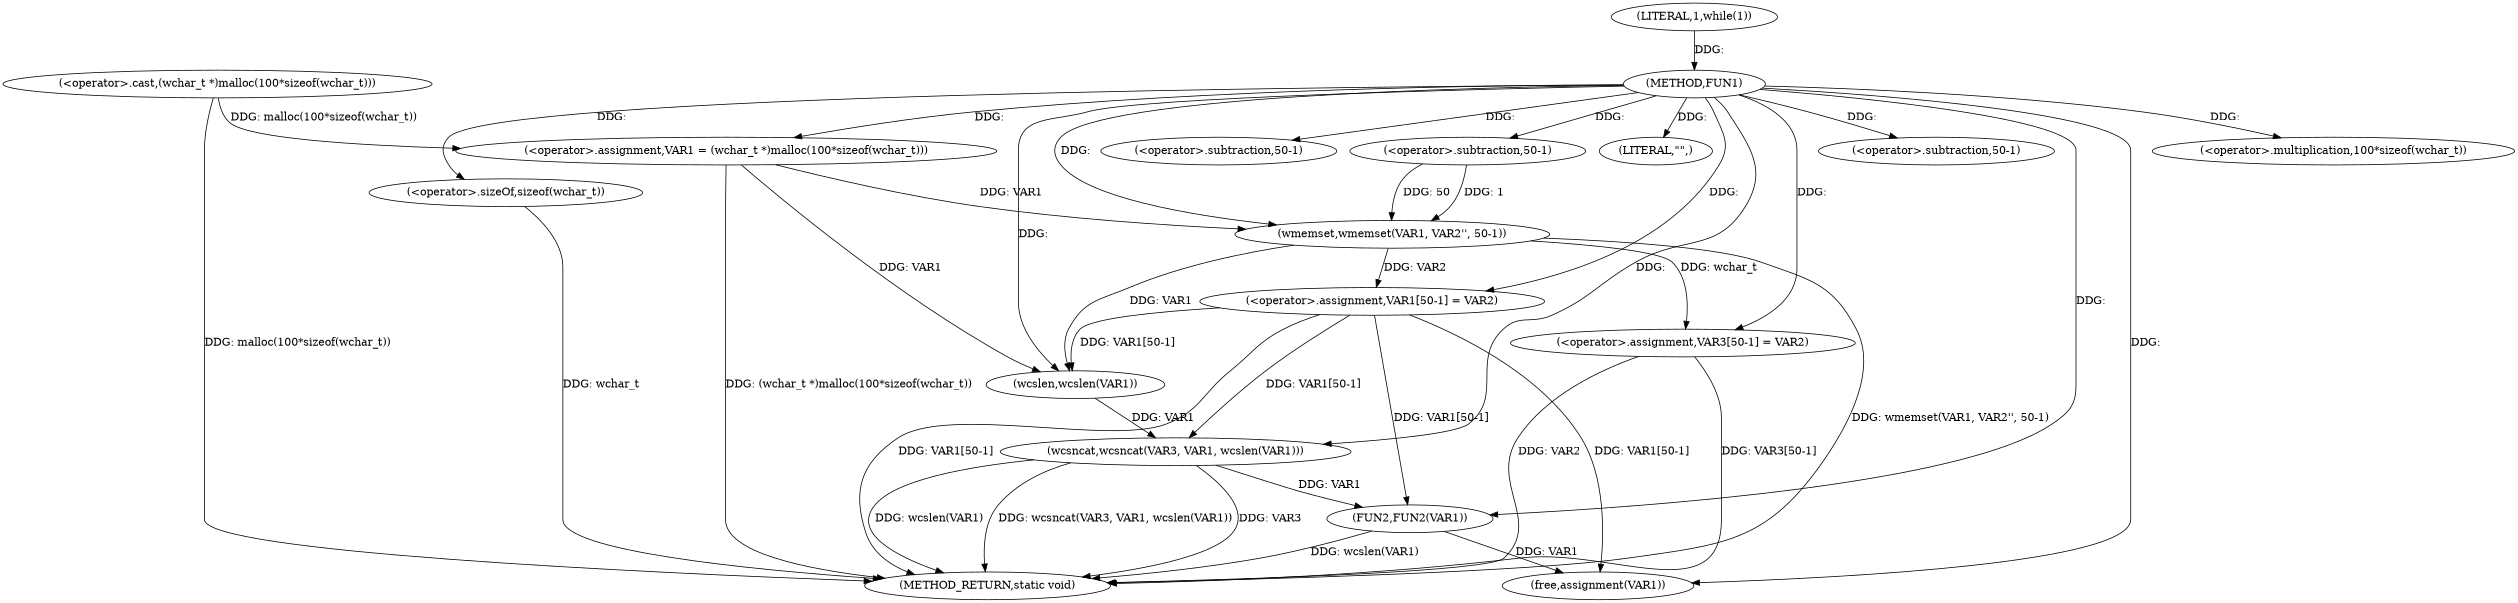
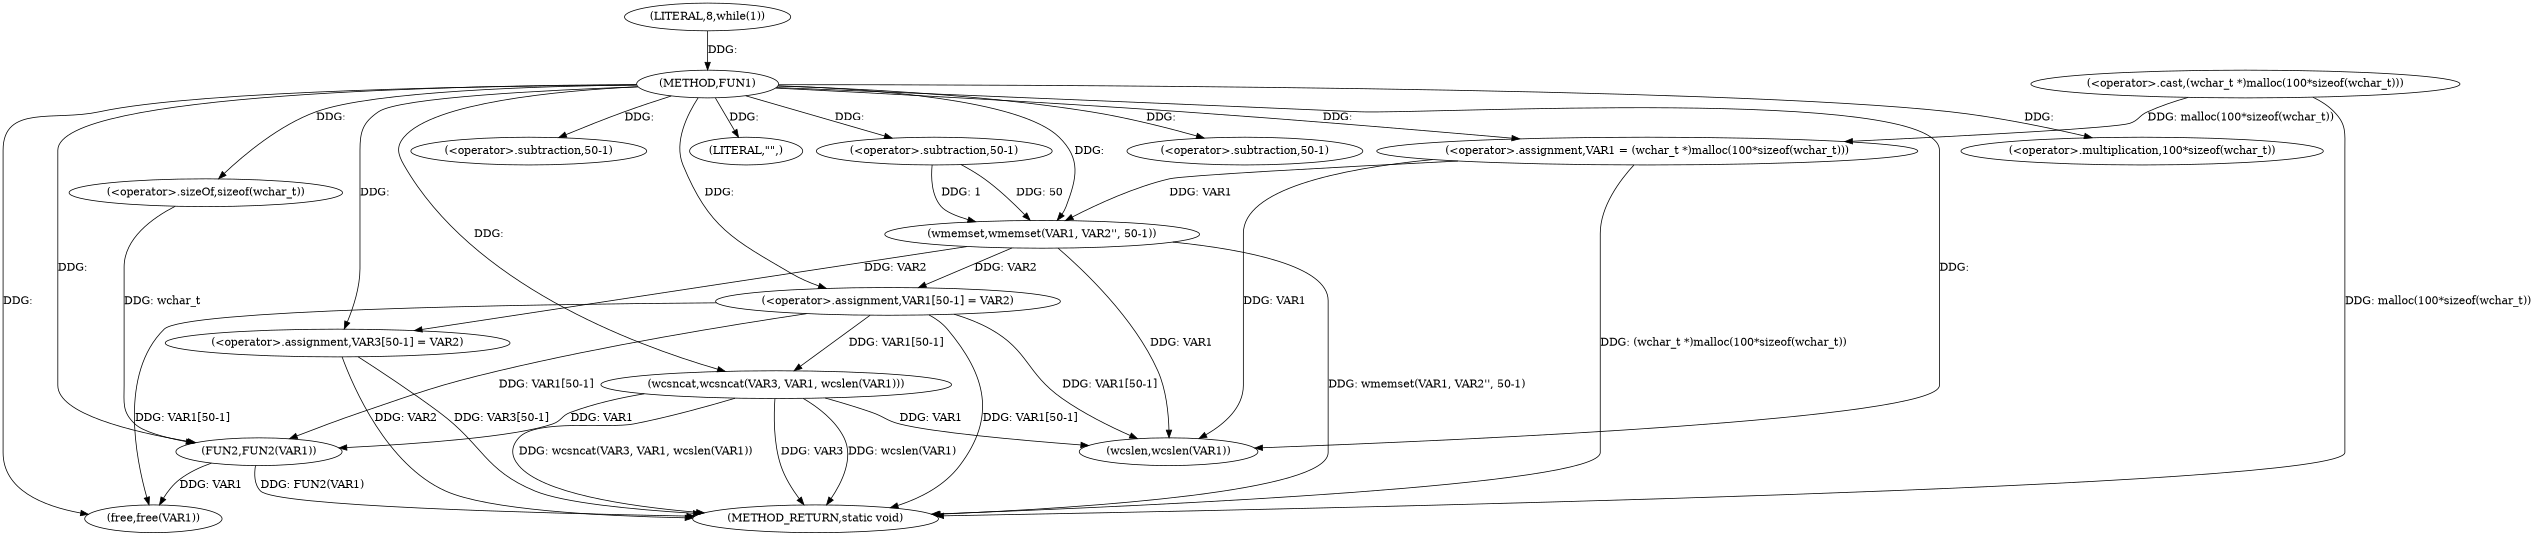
(1694, 17) -> (708, 17)
(1719, 268) -> (896, 268)
(1122, 416) -> (951, 432)
(563, 517) -> (124, 333)
(1365, 552) -> (313, 485)
(1598, 586) -> (153, 519)
